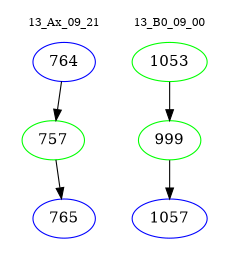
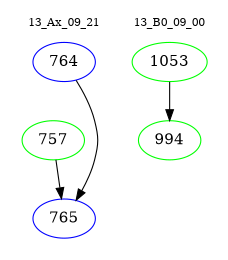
(60, 95) -> (97, 135)
(170, 140) -> (170, 140)
(170, 219) -> none
